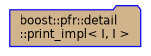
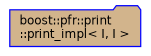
(75, 28) -> (75, 28)
